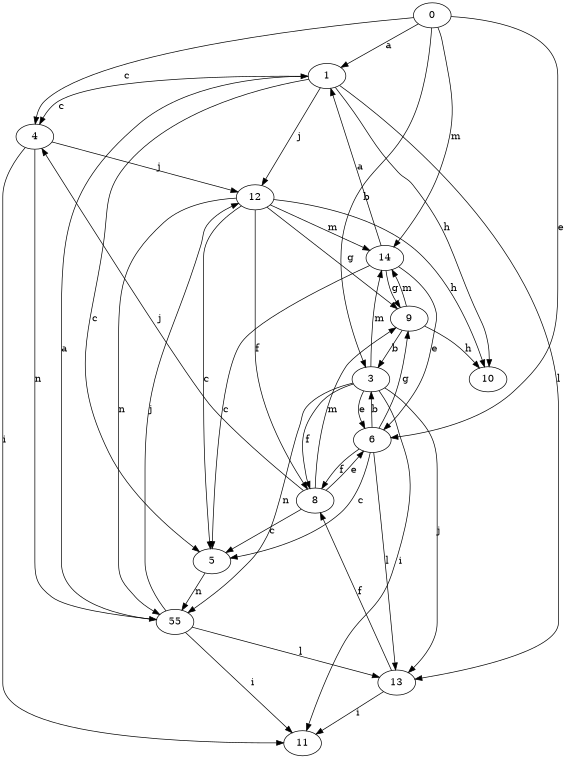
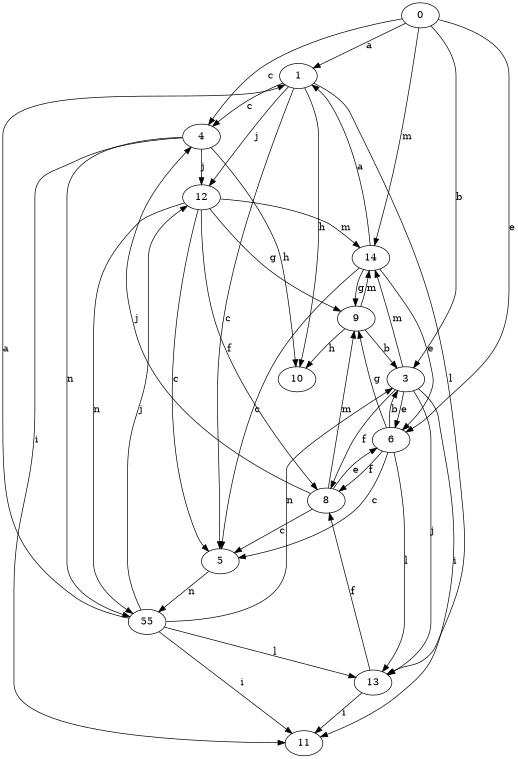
(407, 243) -> (276, 244)
(281, 496) -> (287, 535)
